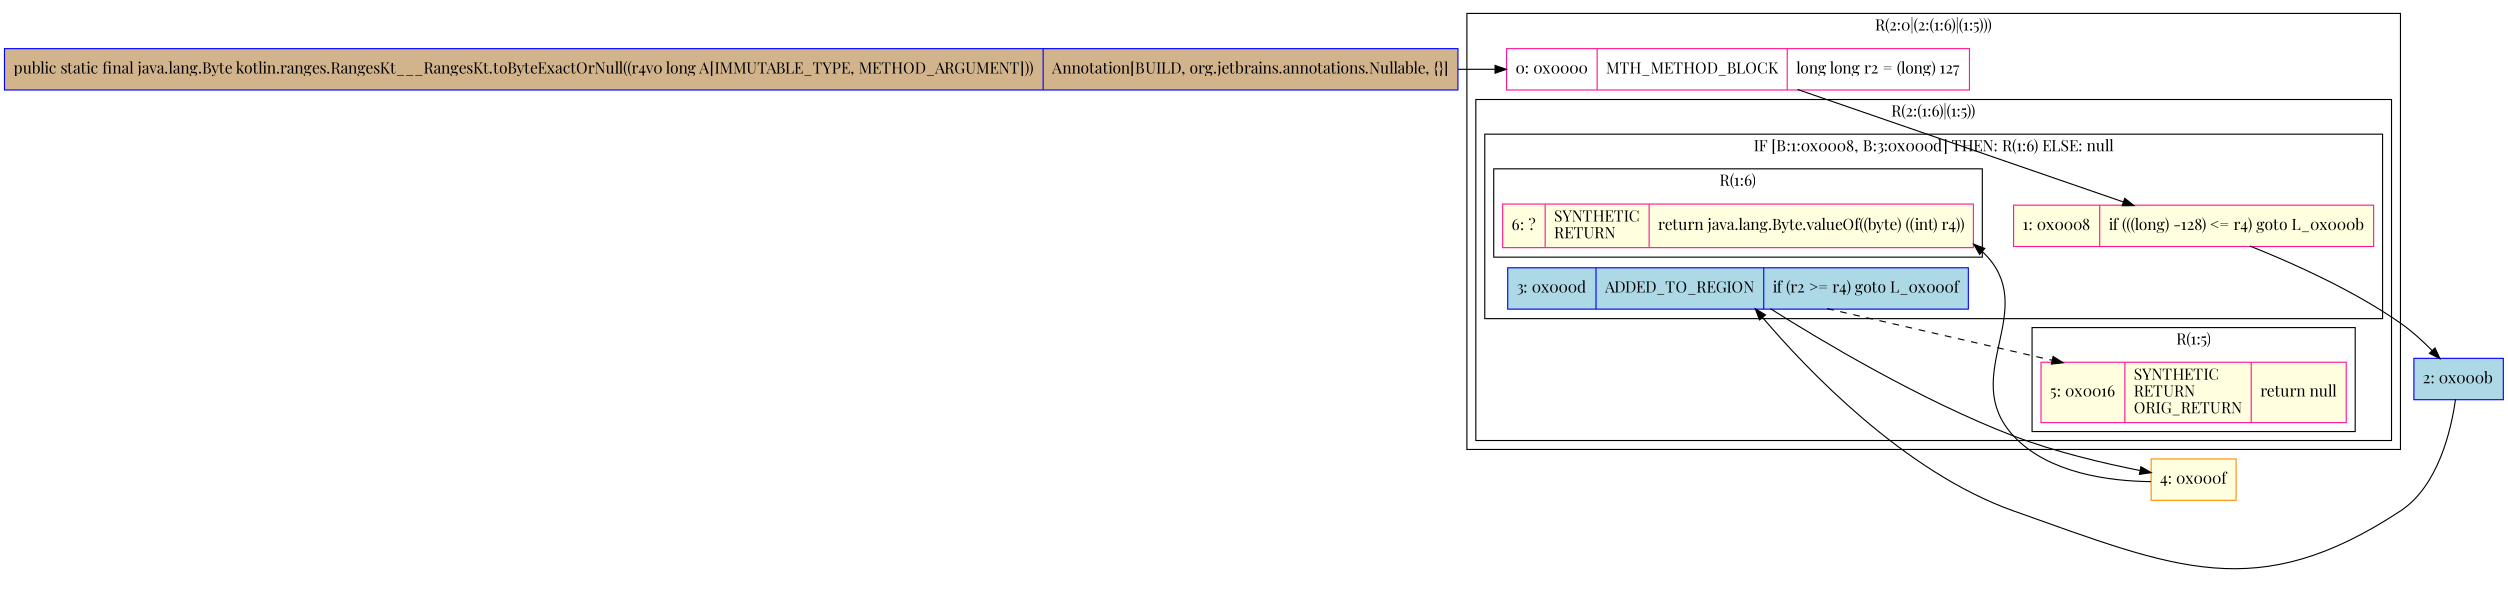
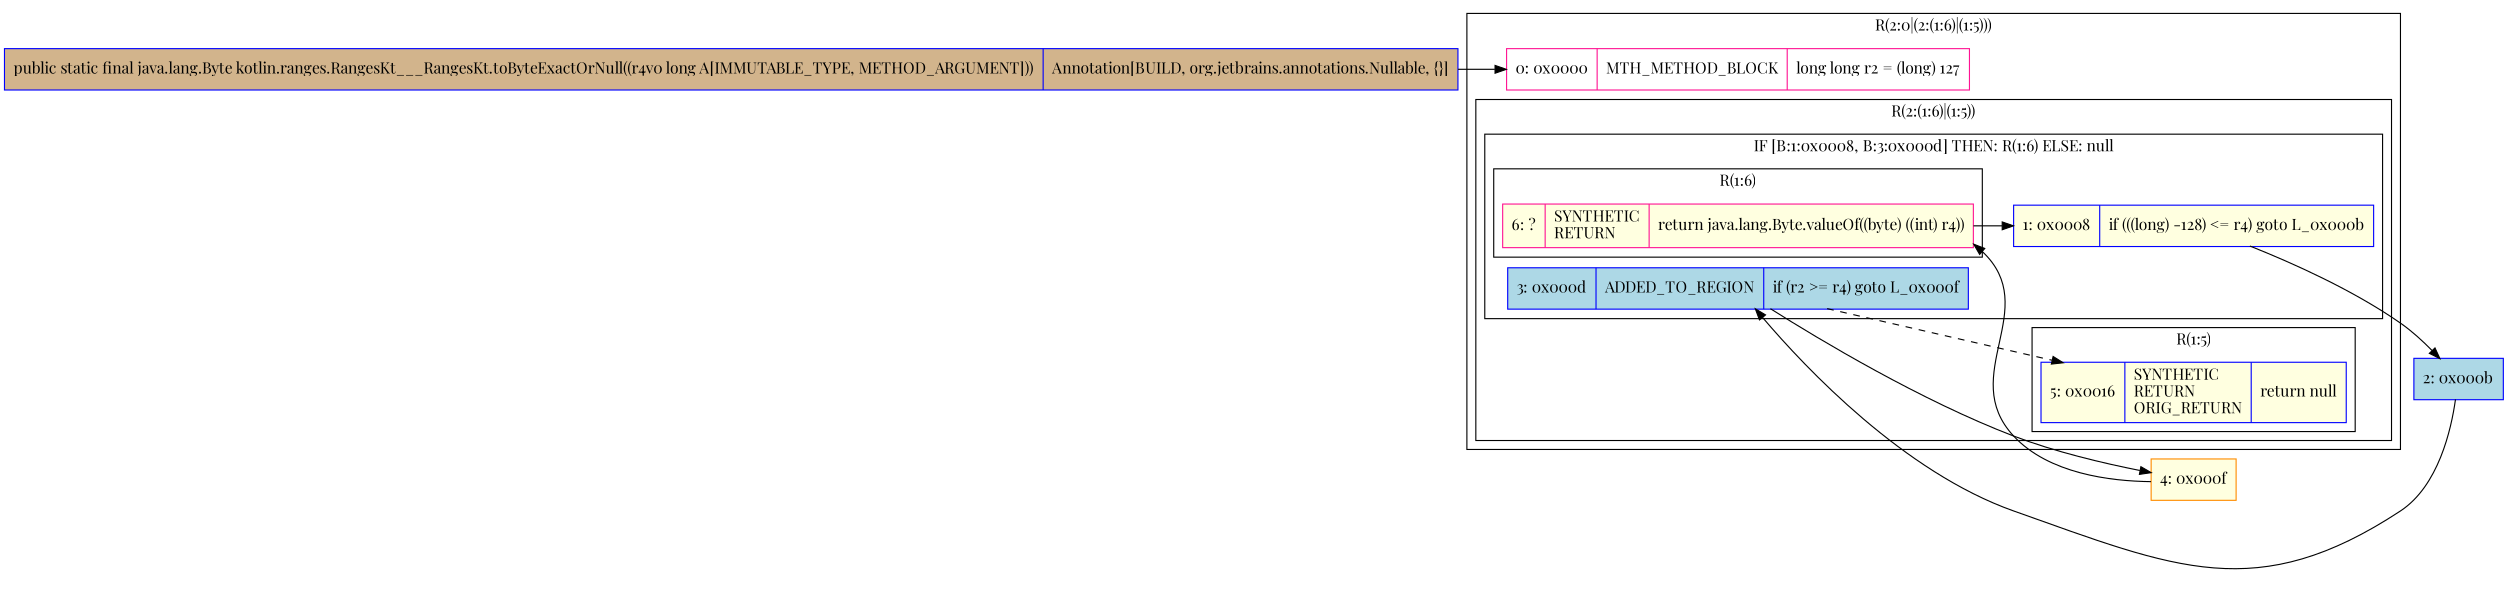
(1960, 146) -> (1989, 226)
(2194, 226) -> (2194, 226)
(2194, 392) -> (2194, 392)
